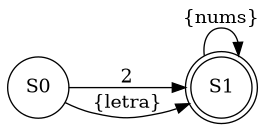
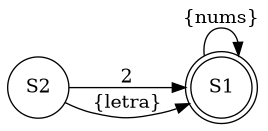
(38, 88) -> (38, 88)
